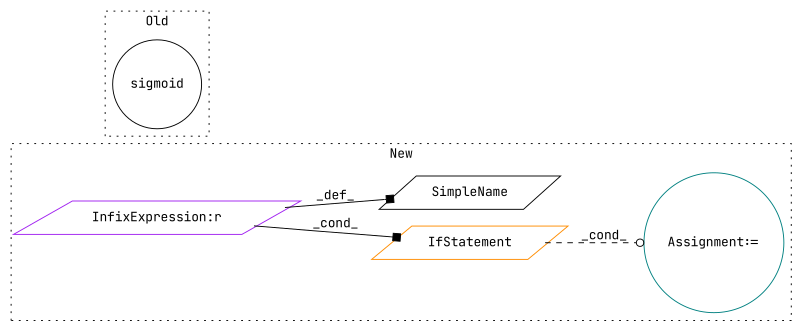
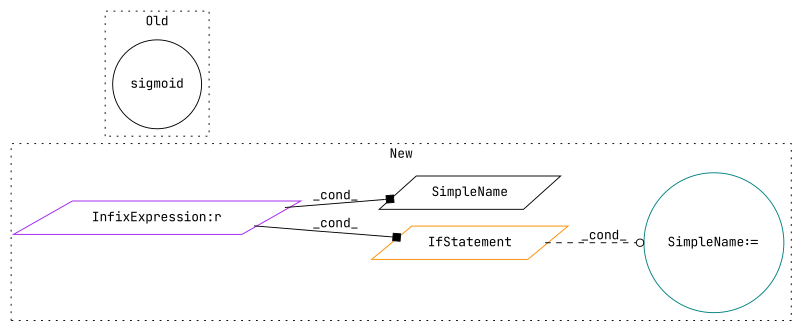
(336, 196) -> (336, 196)
(714, 243) -> (714, 243)
